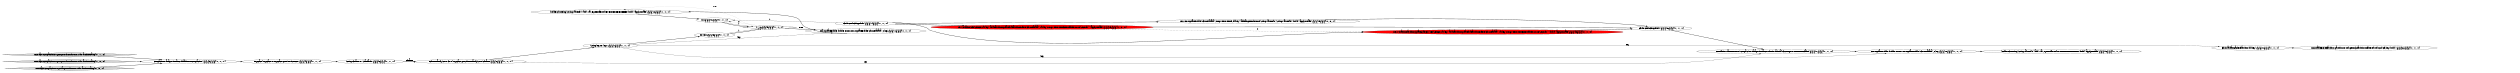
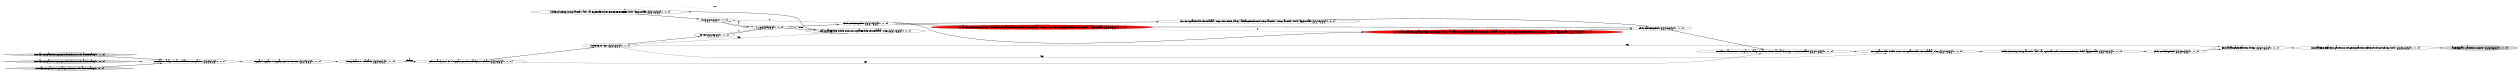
none -> (813, 26)
none -> (2480, 48)
none -> (2176, 51)
